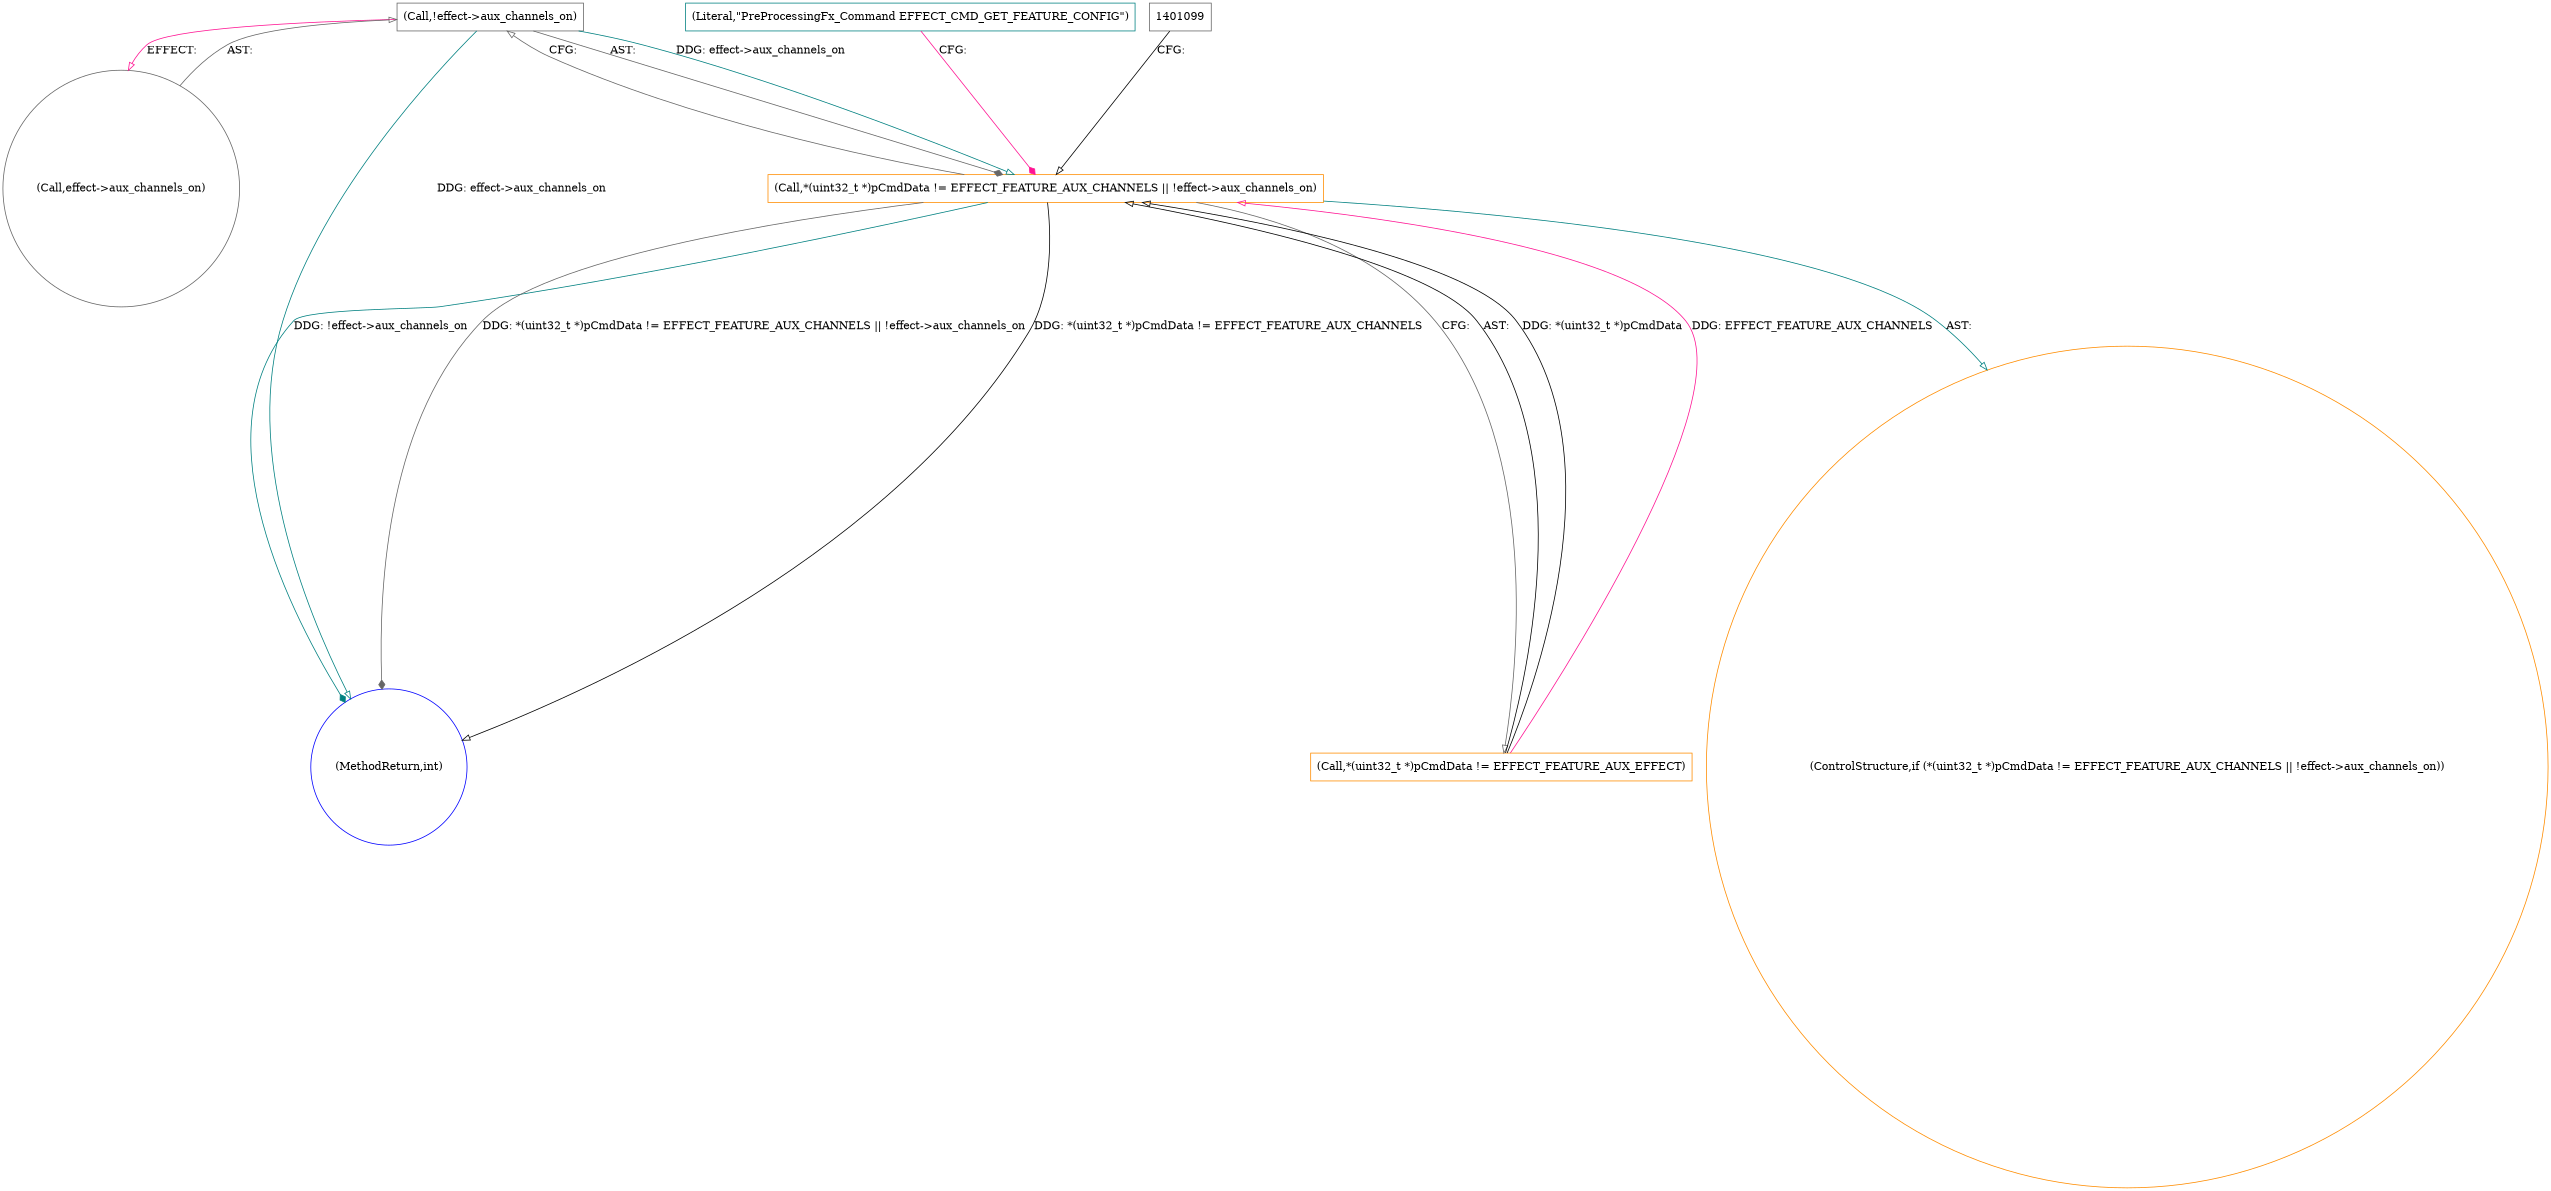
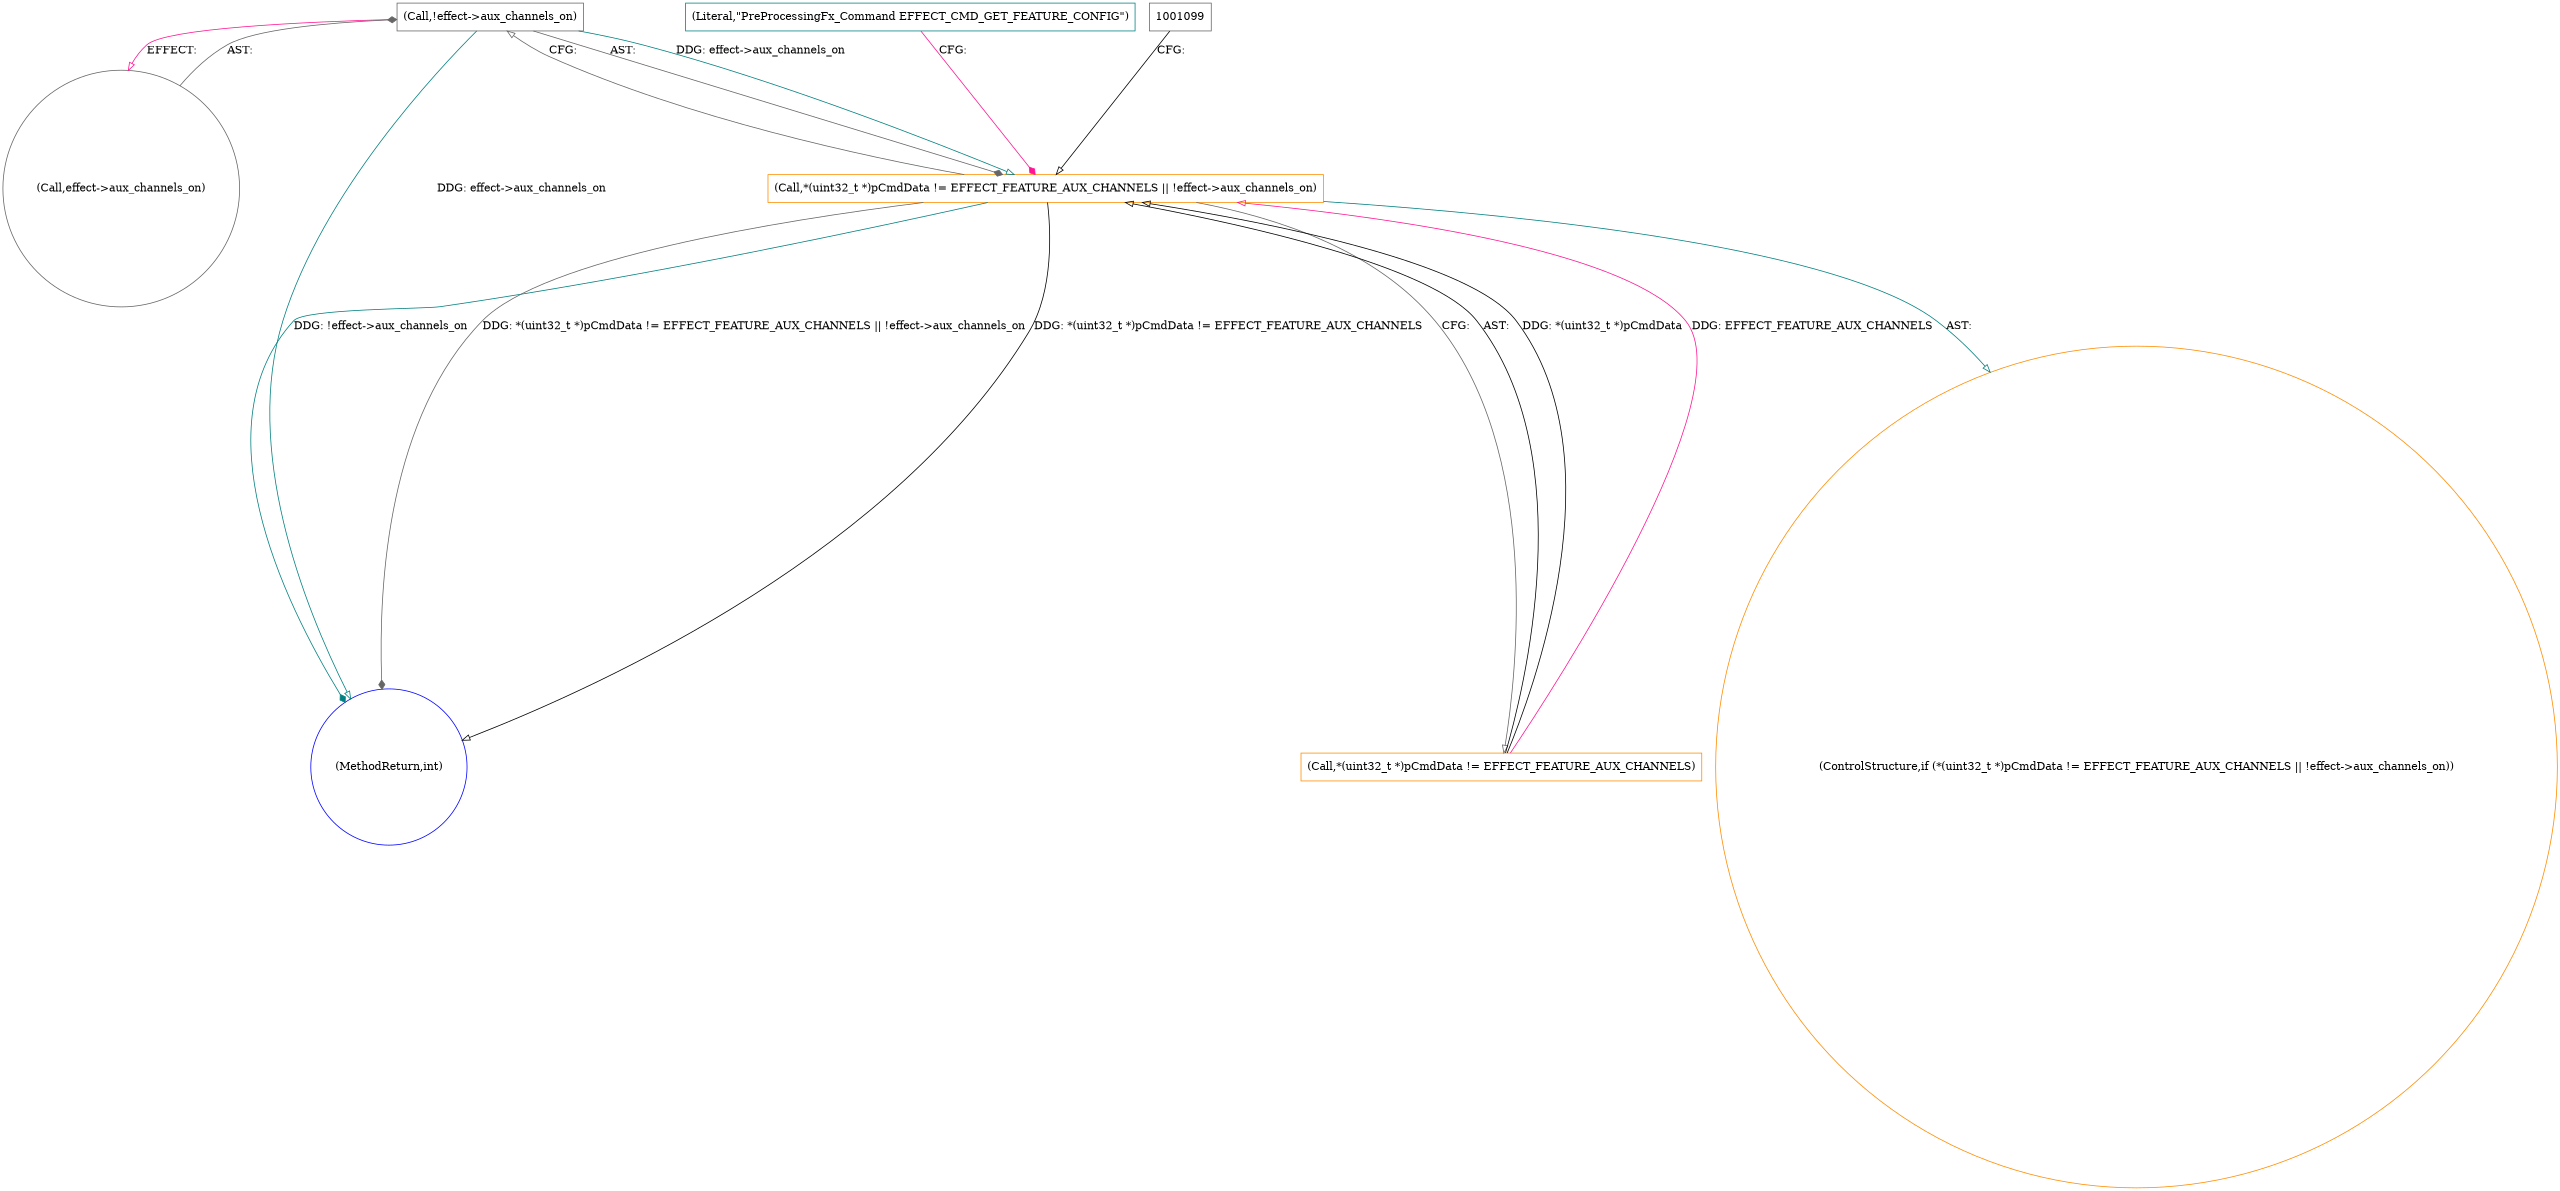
(1180, 17) -> (1180, 17)
(276, 31) -> (275, 31)
(1501, 767) -> (1501, 767)
